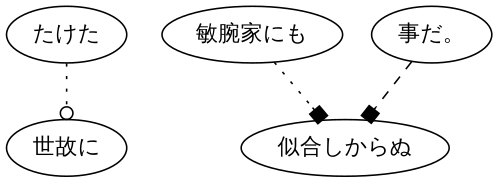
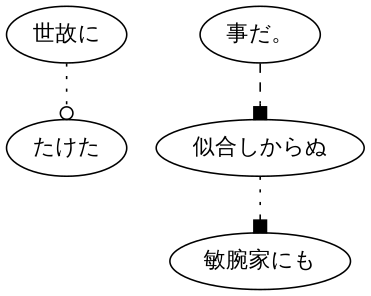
(67, 85) -> (67, 85)
(293, 85) -> (260, 197)
